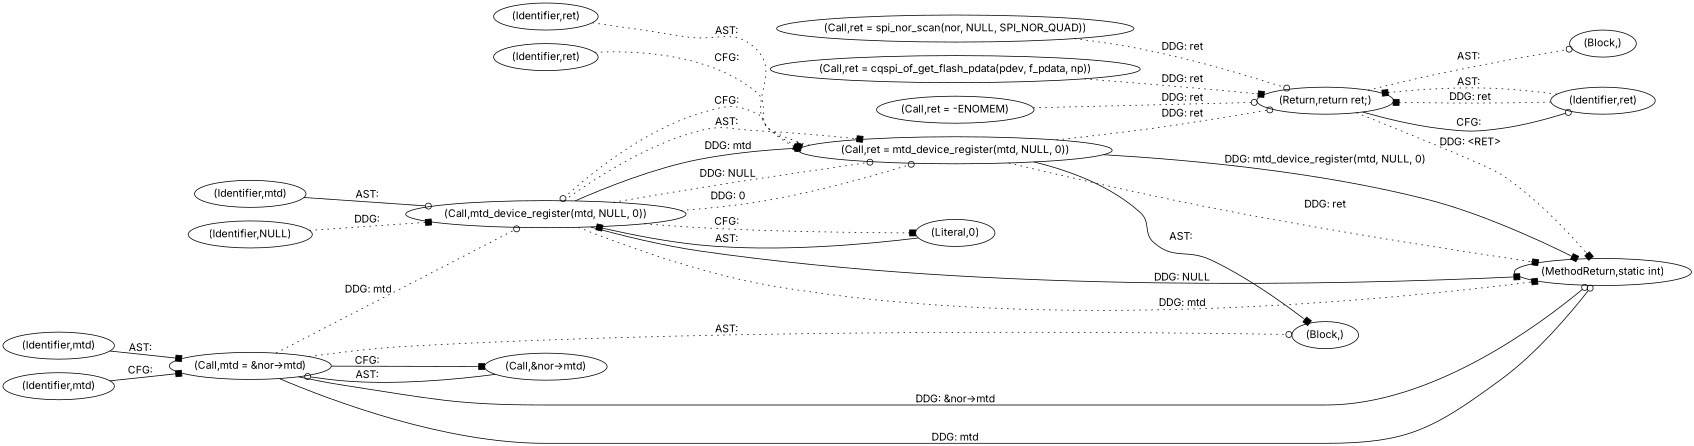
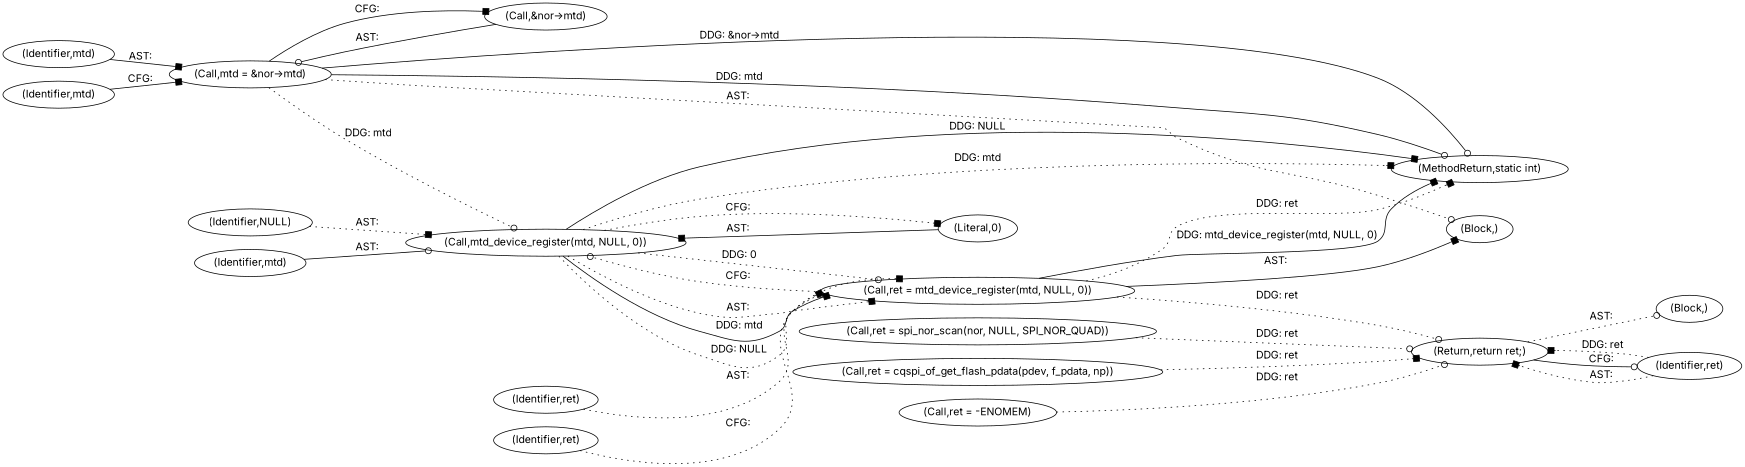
(1482, 165) -> none
(369, 220) -> (369, 223)
